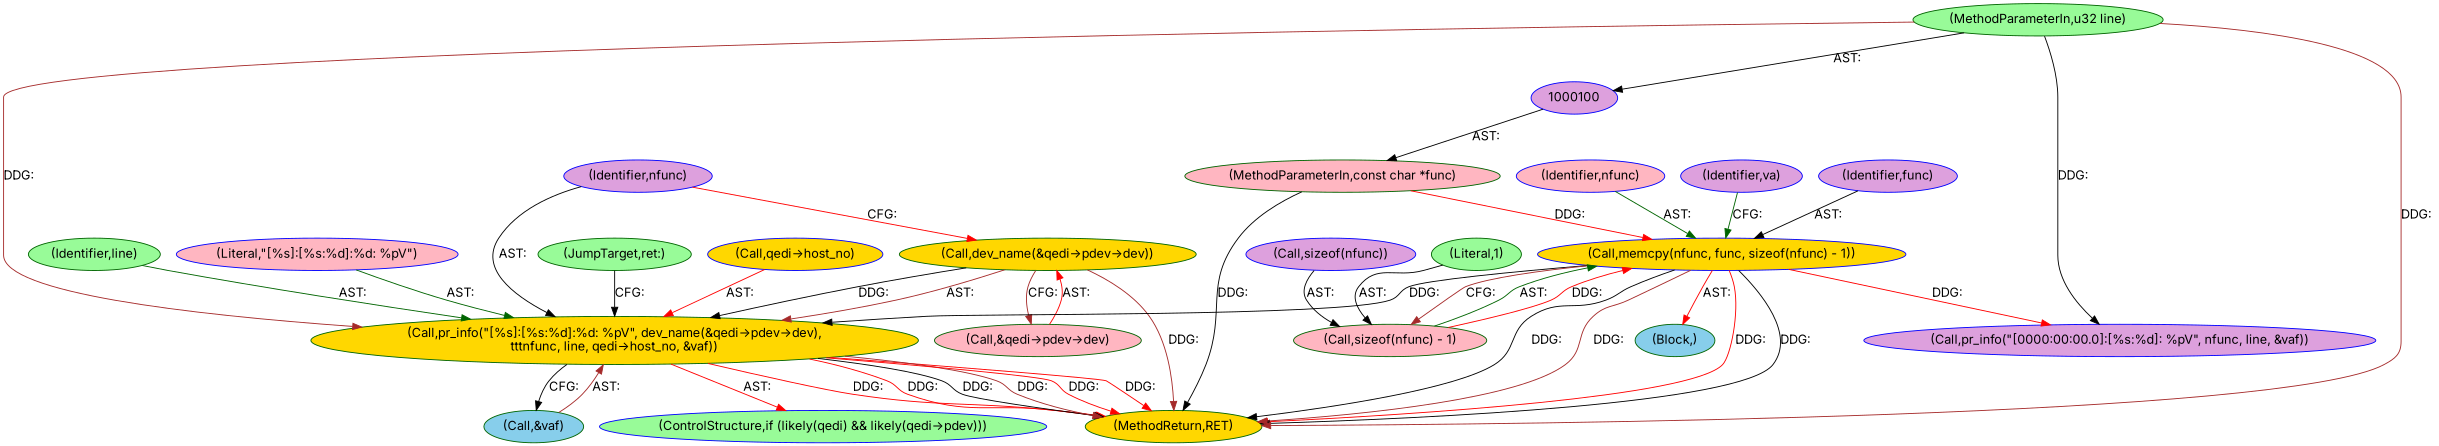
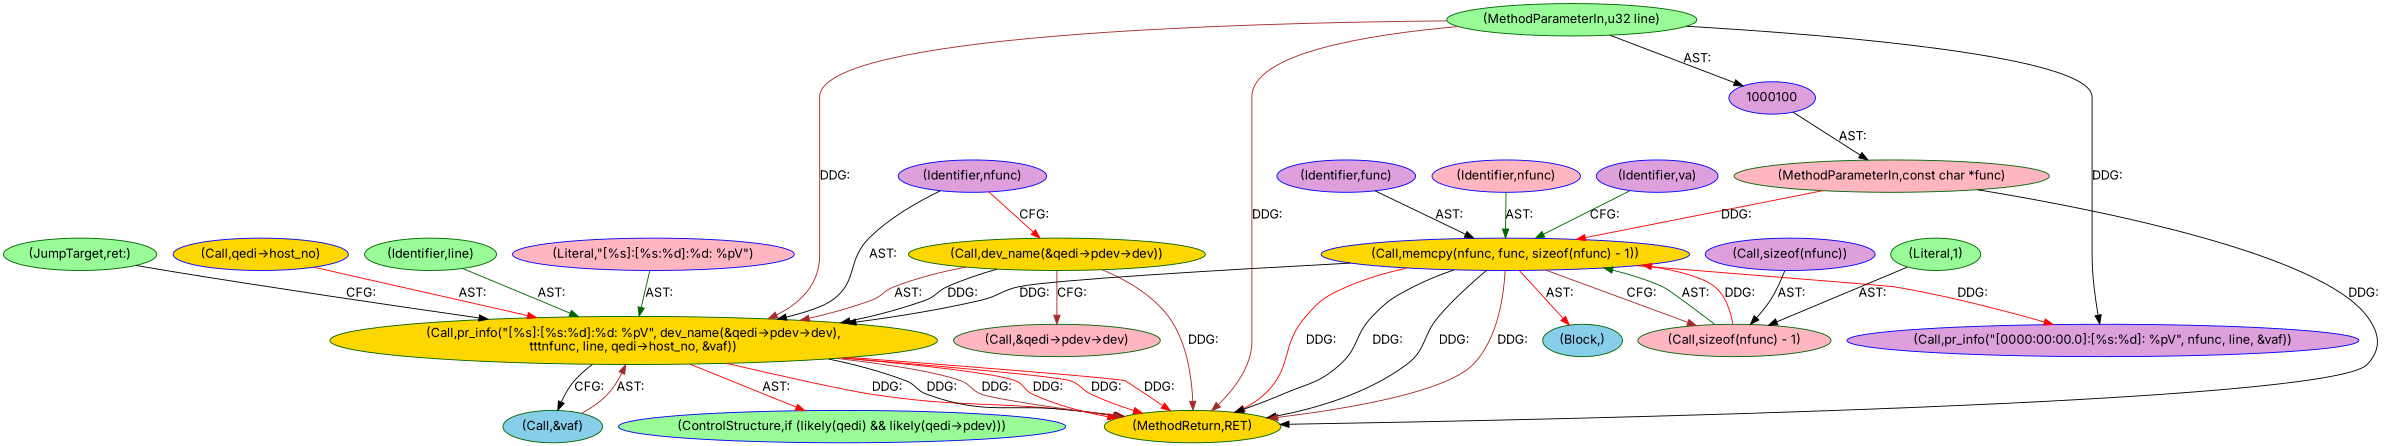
(1060, 303) -> none
